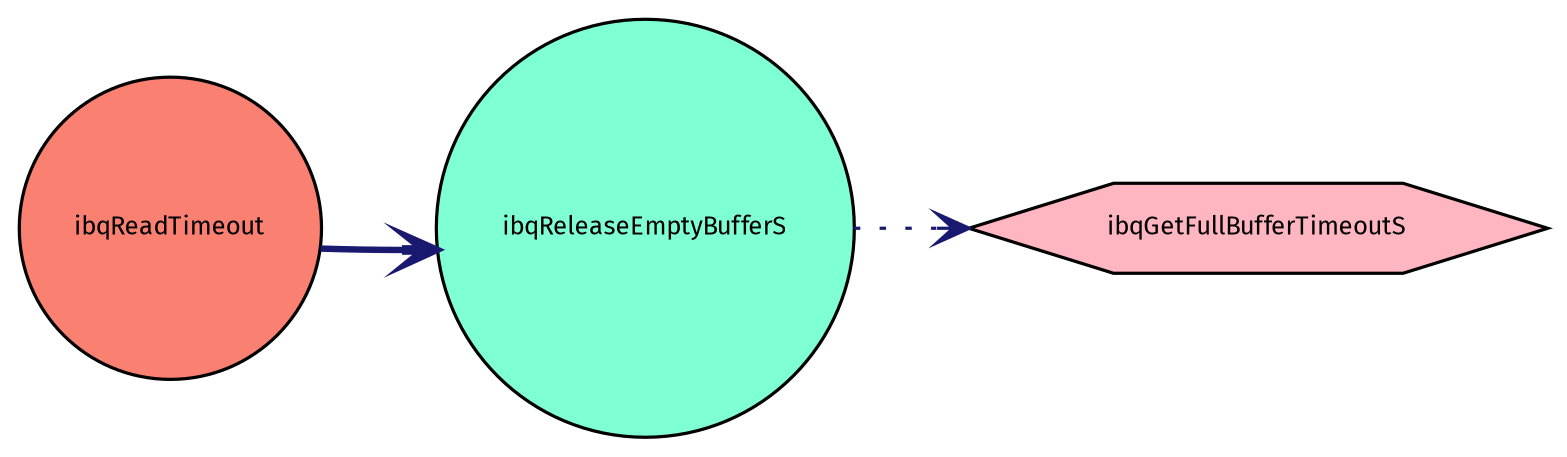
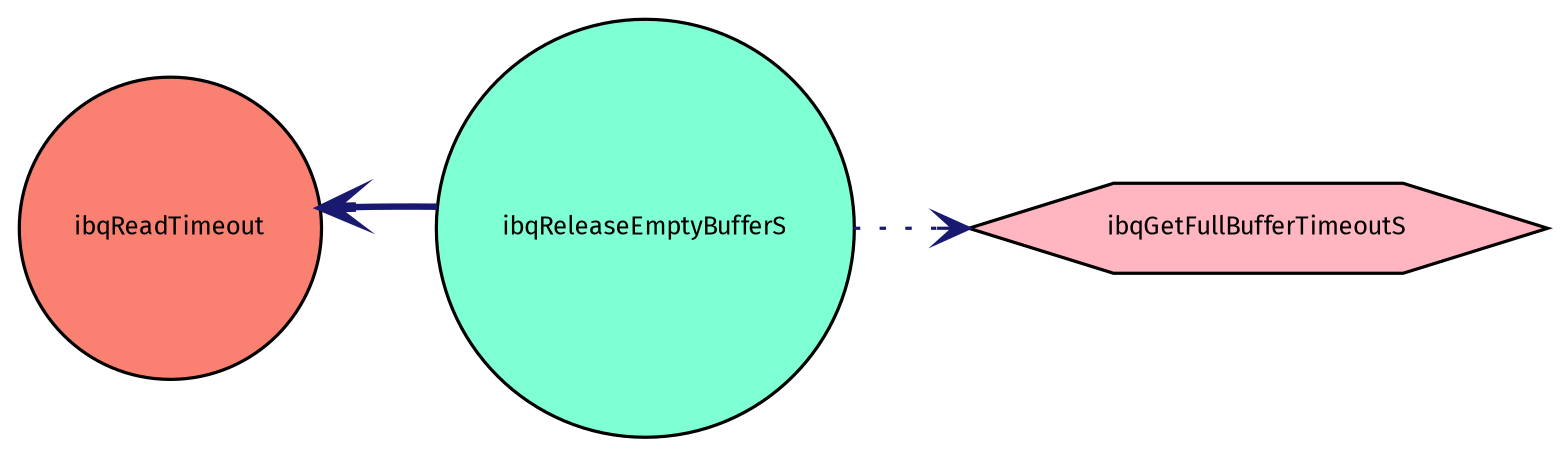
(363, 250) -> (395, 207)
